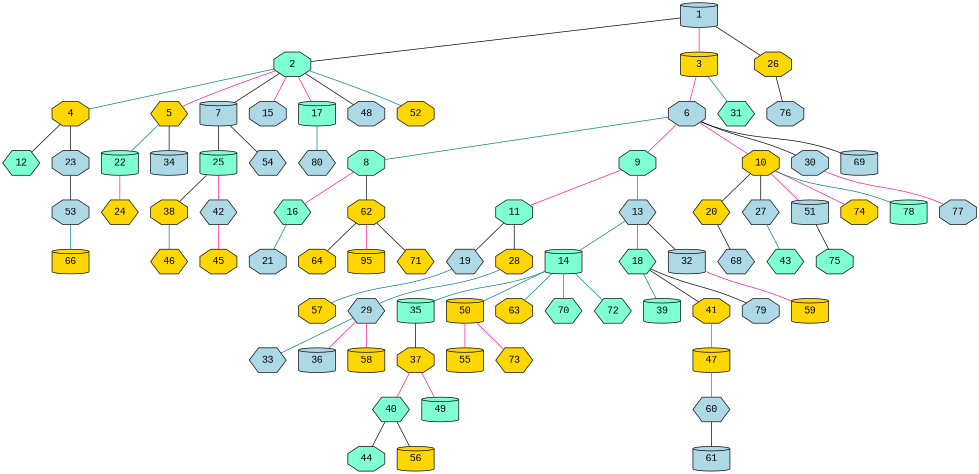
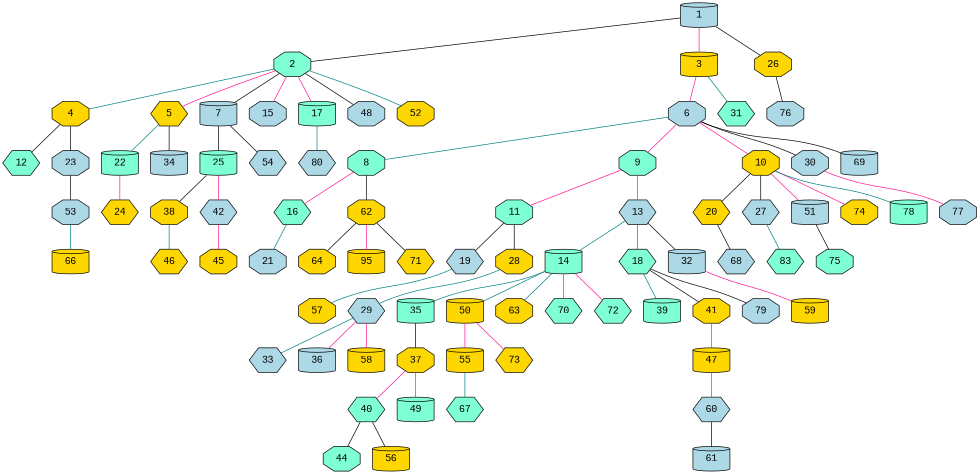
(785, 262) -> (785, 262)
(589, 287) -> (589, 287)
none -> (465, 409)
